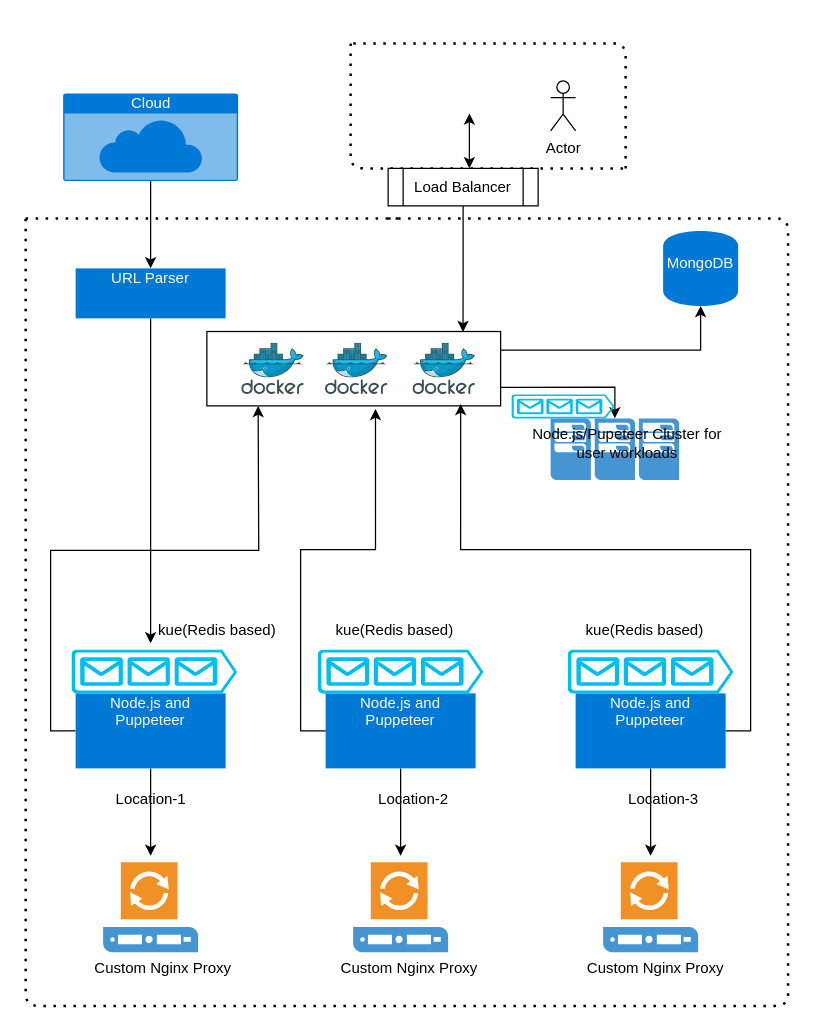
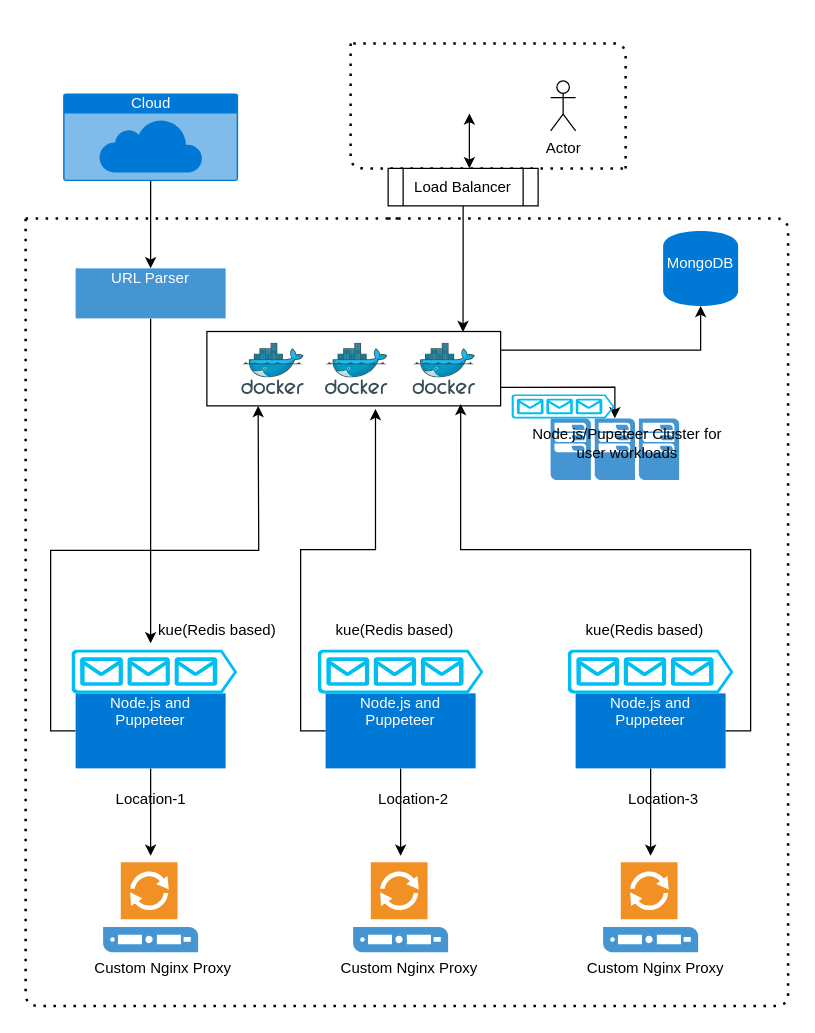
(151, 293) -> (151, 293)
